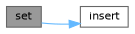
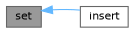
(55, 24) -> (66, 10)
